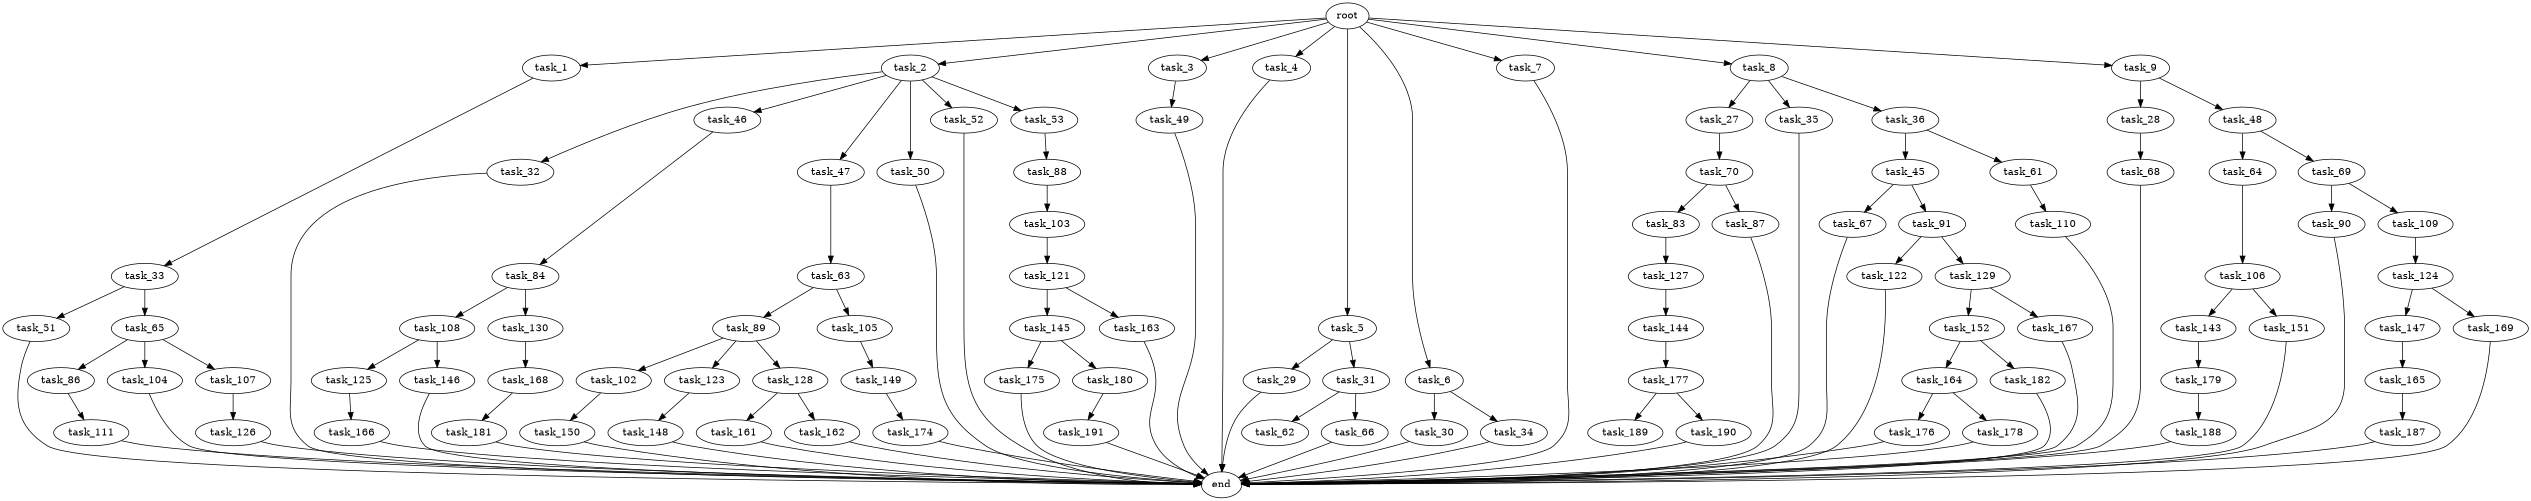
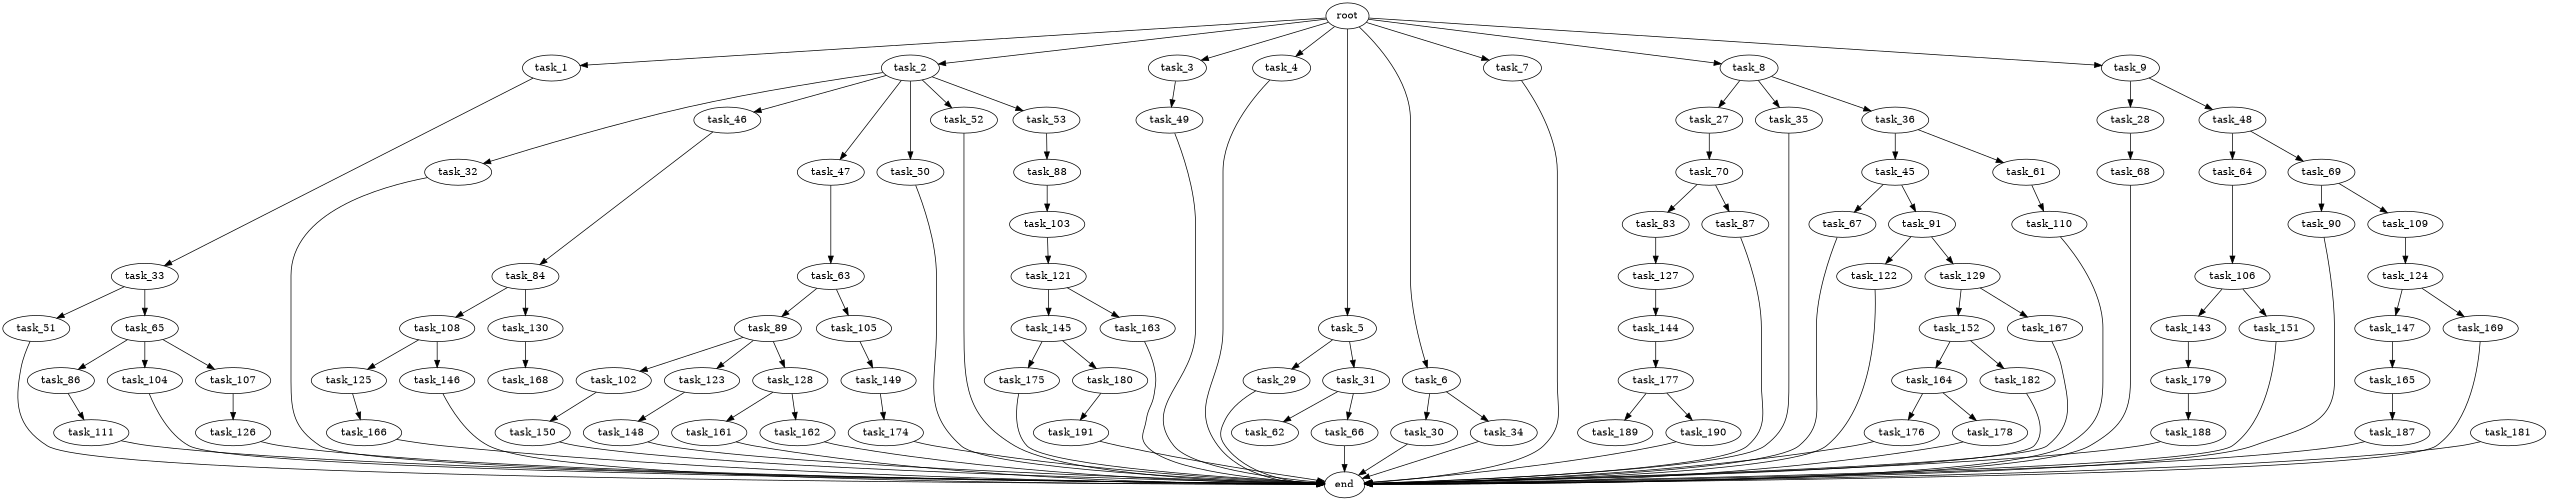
(500, 404) -> none
